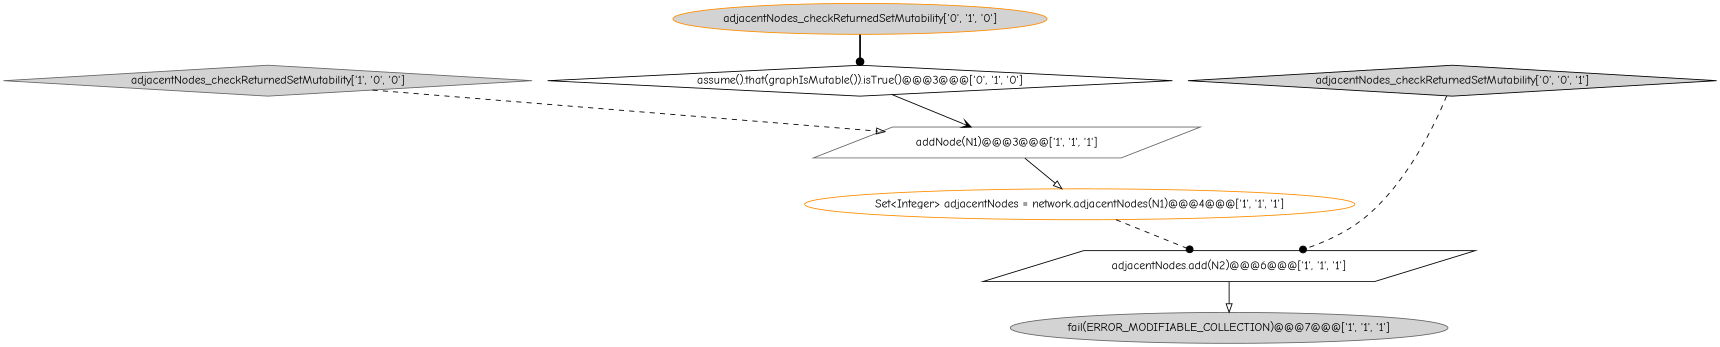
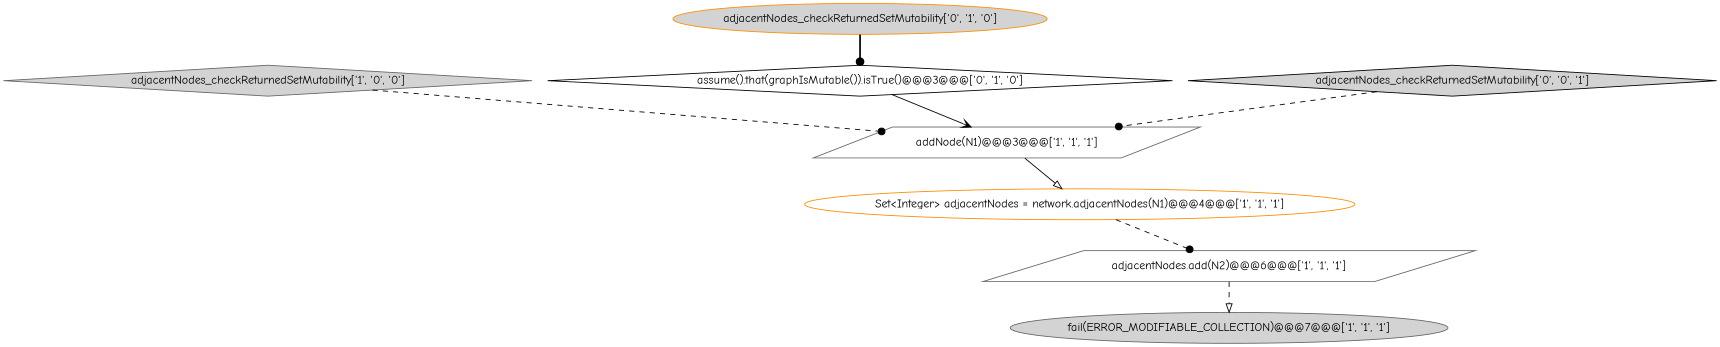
(625, 111) -> (625, 111)
(1393, 188) -> (1250, 109)
(1229, 266) -> (1229, 266)
(1229, 293) -> (1229, 293)
